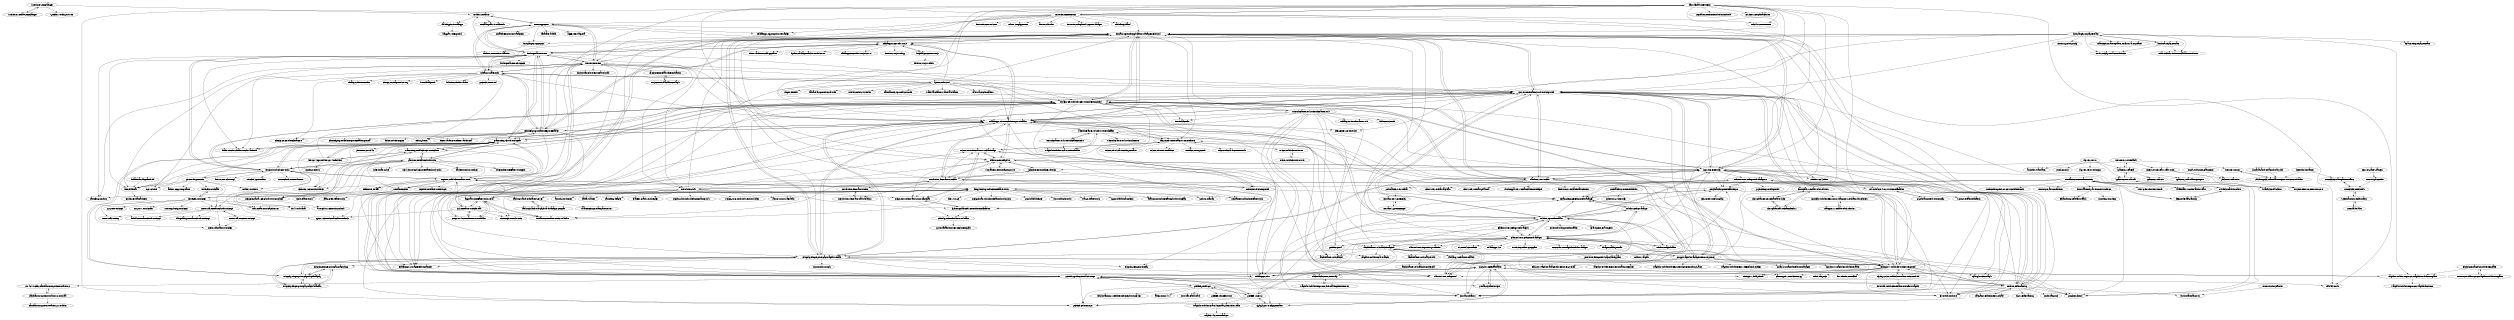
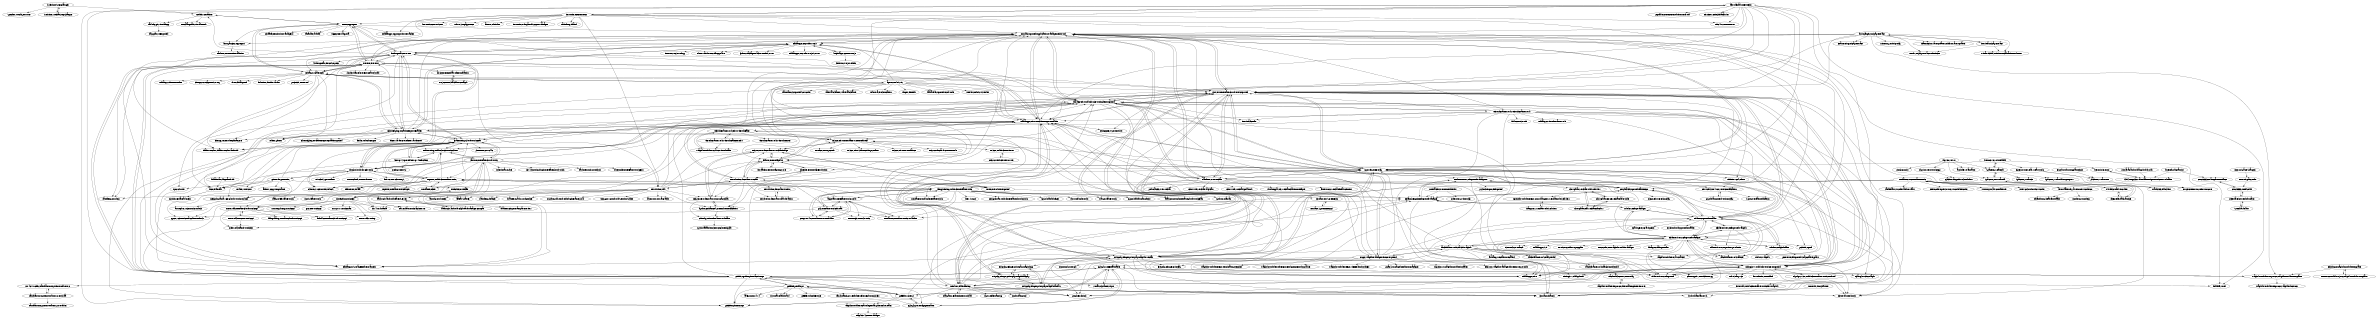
none -> (1958, 180)
(1715, 222) -> none
